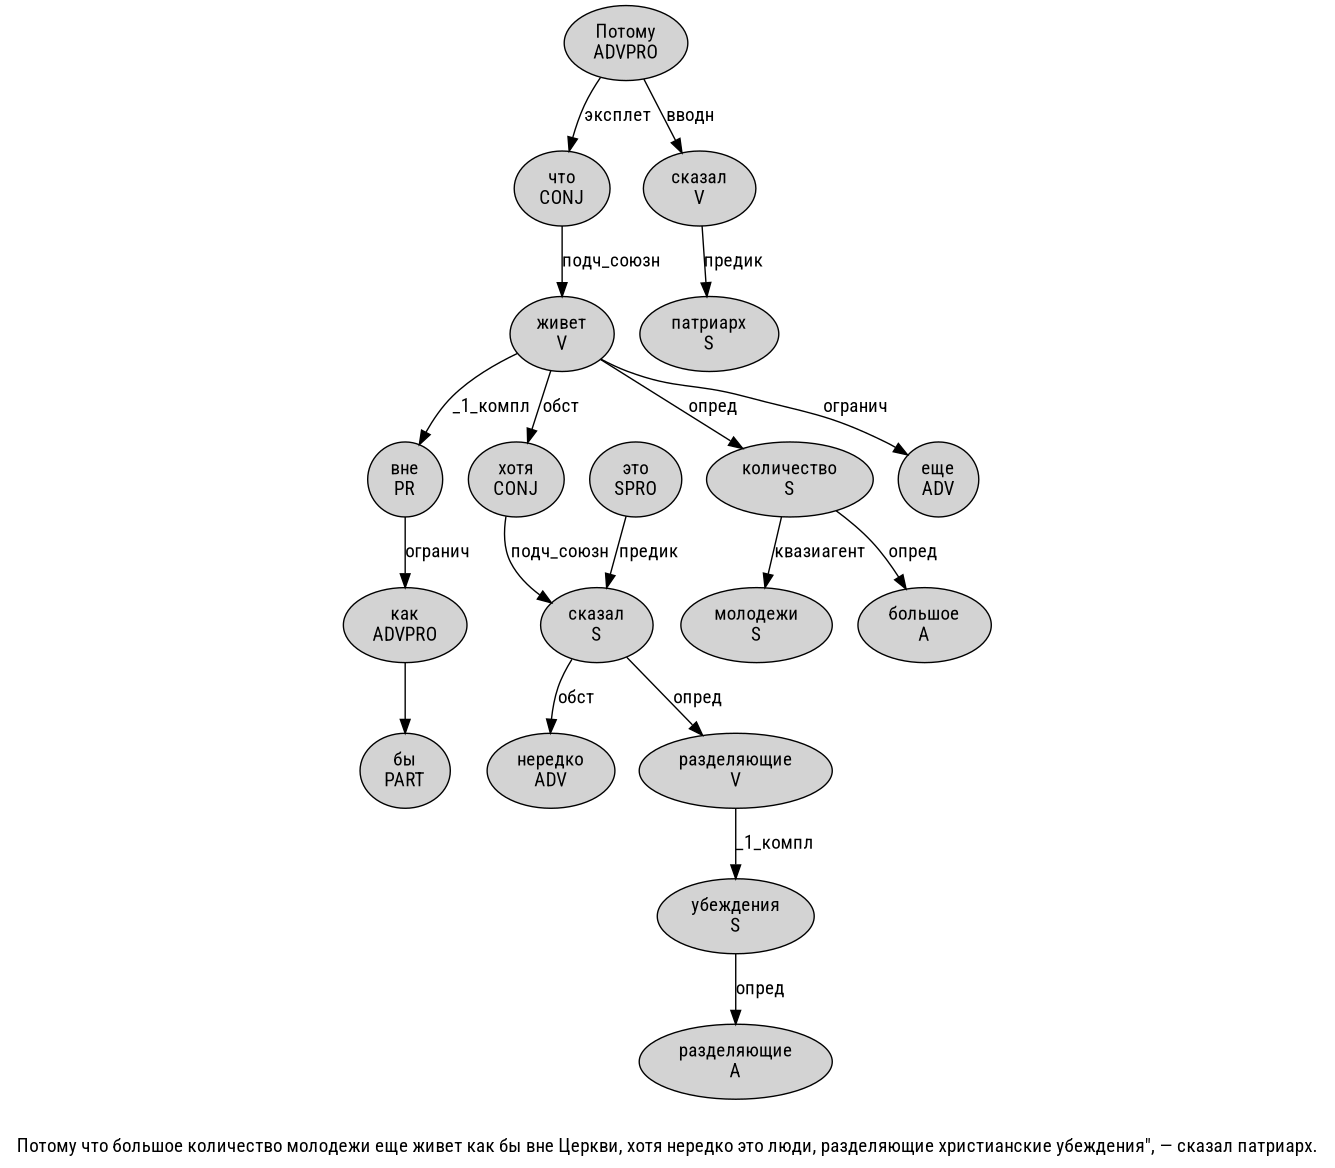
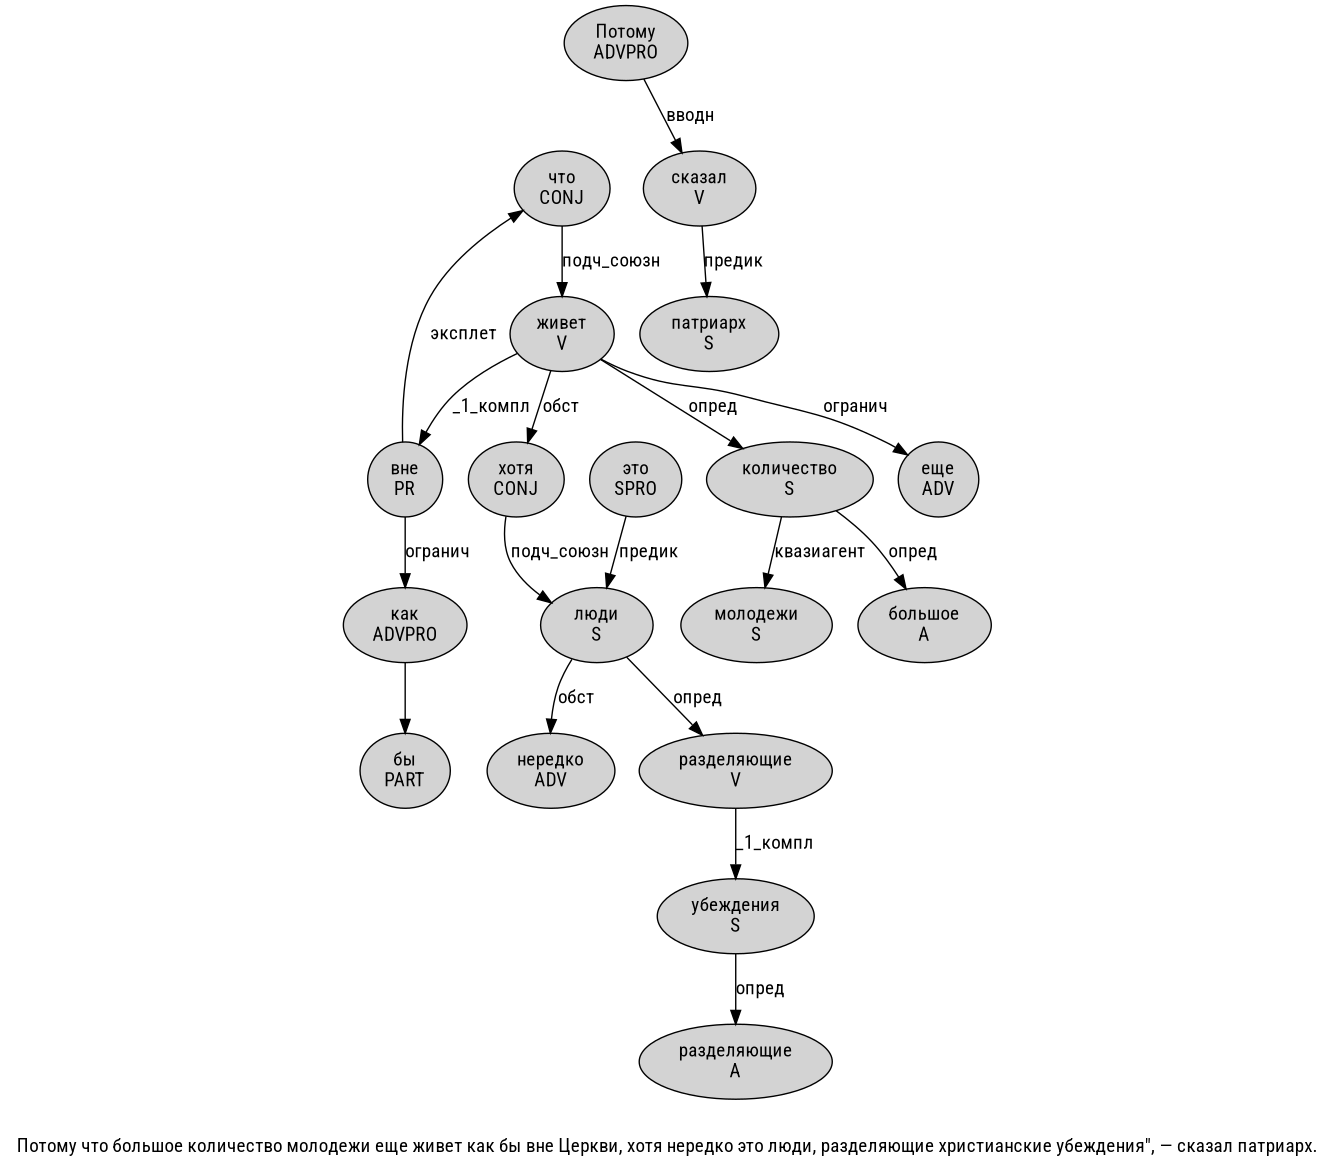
(584, 106) -> (422, 313)
(597, 625) -> (597, 625)
